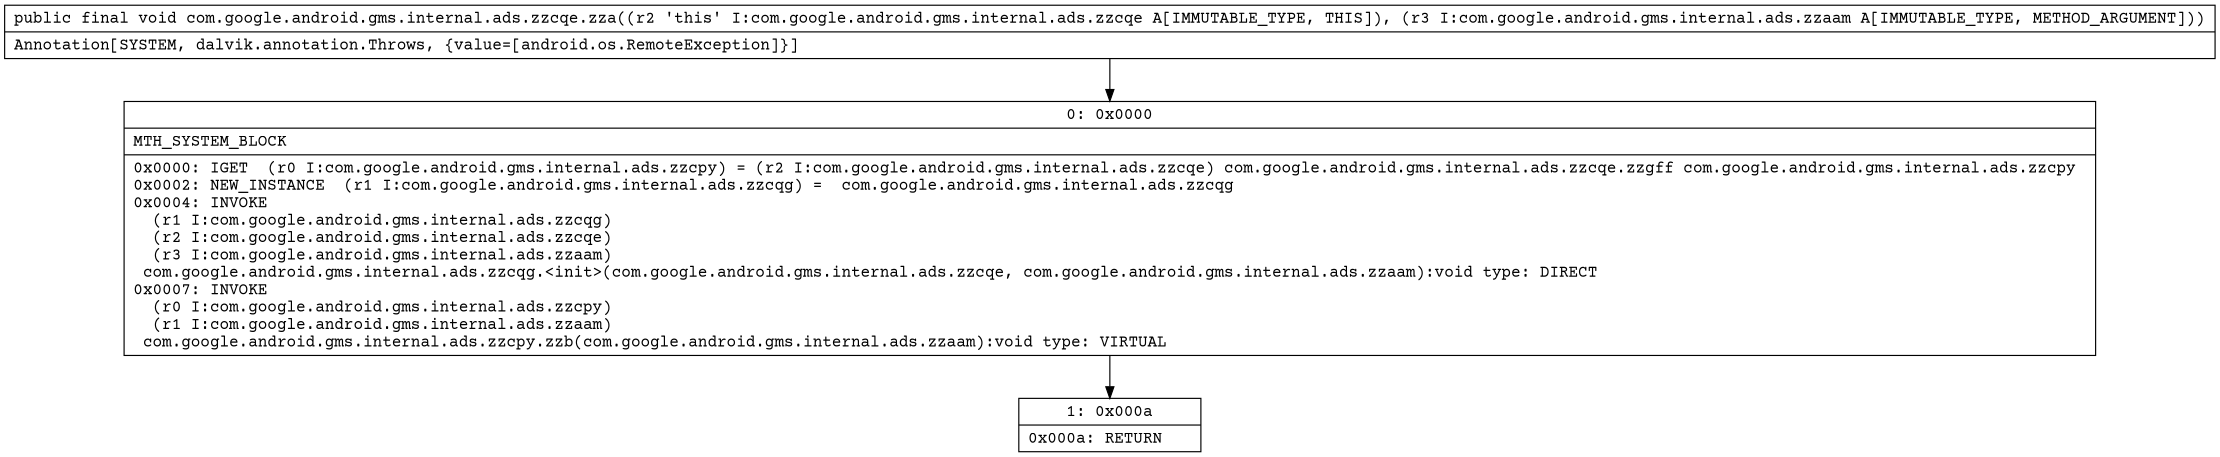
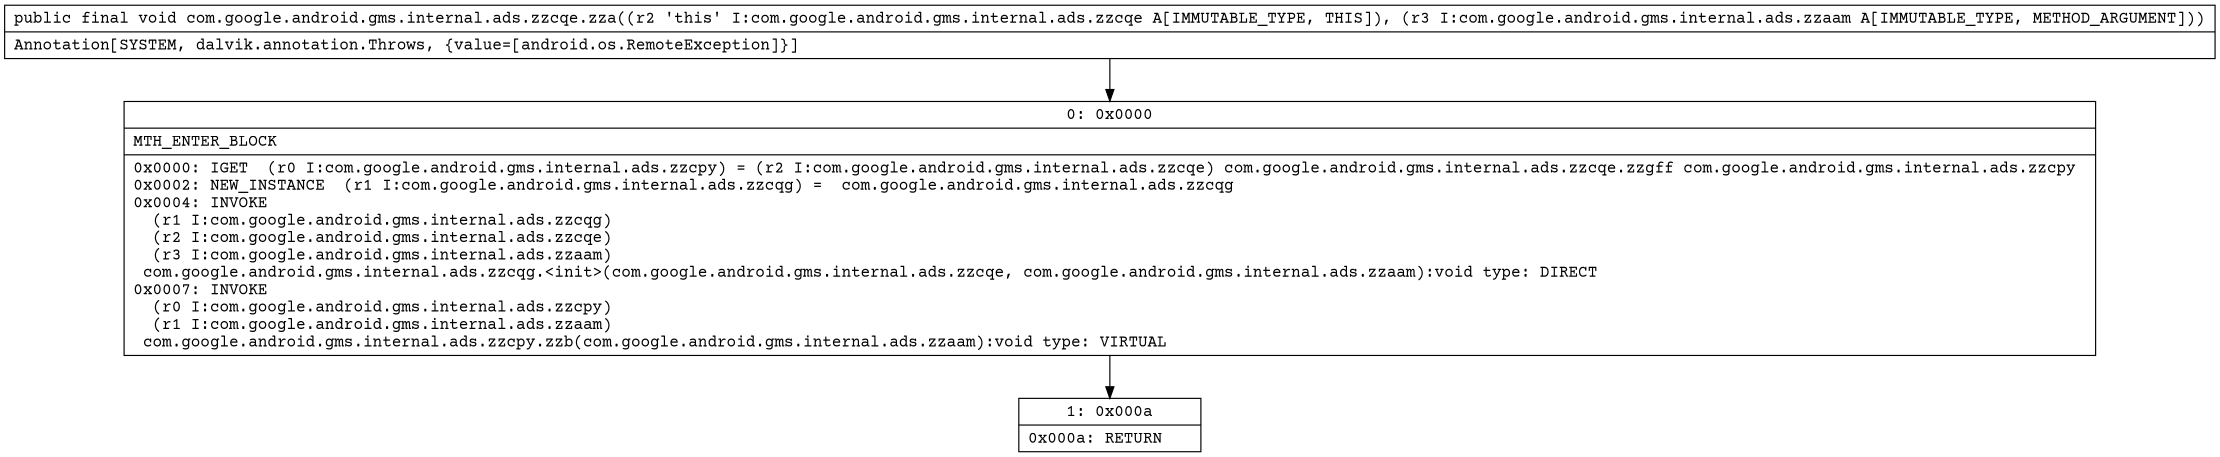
(210, 141) -> (205, 141)
